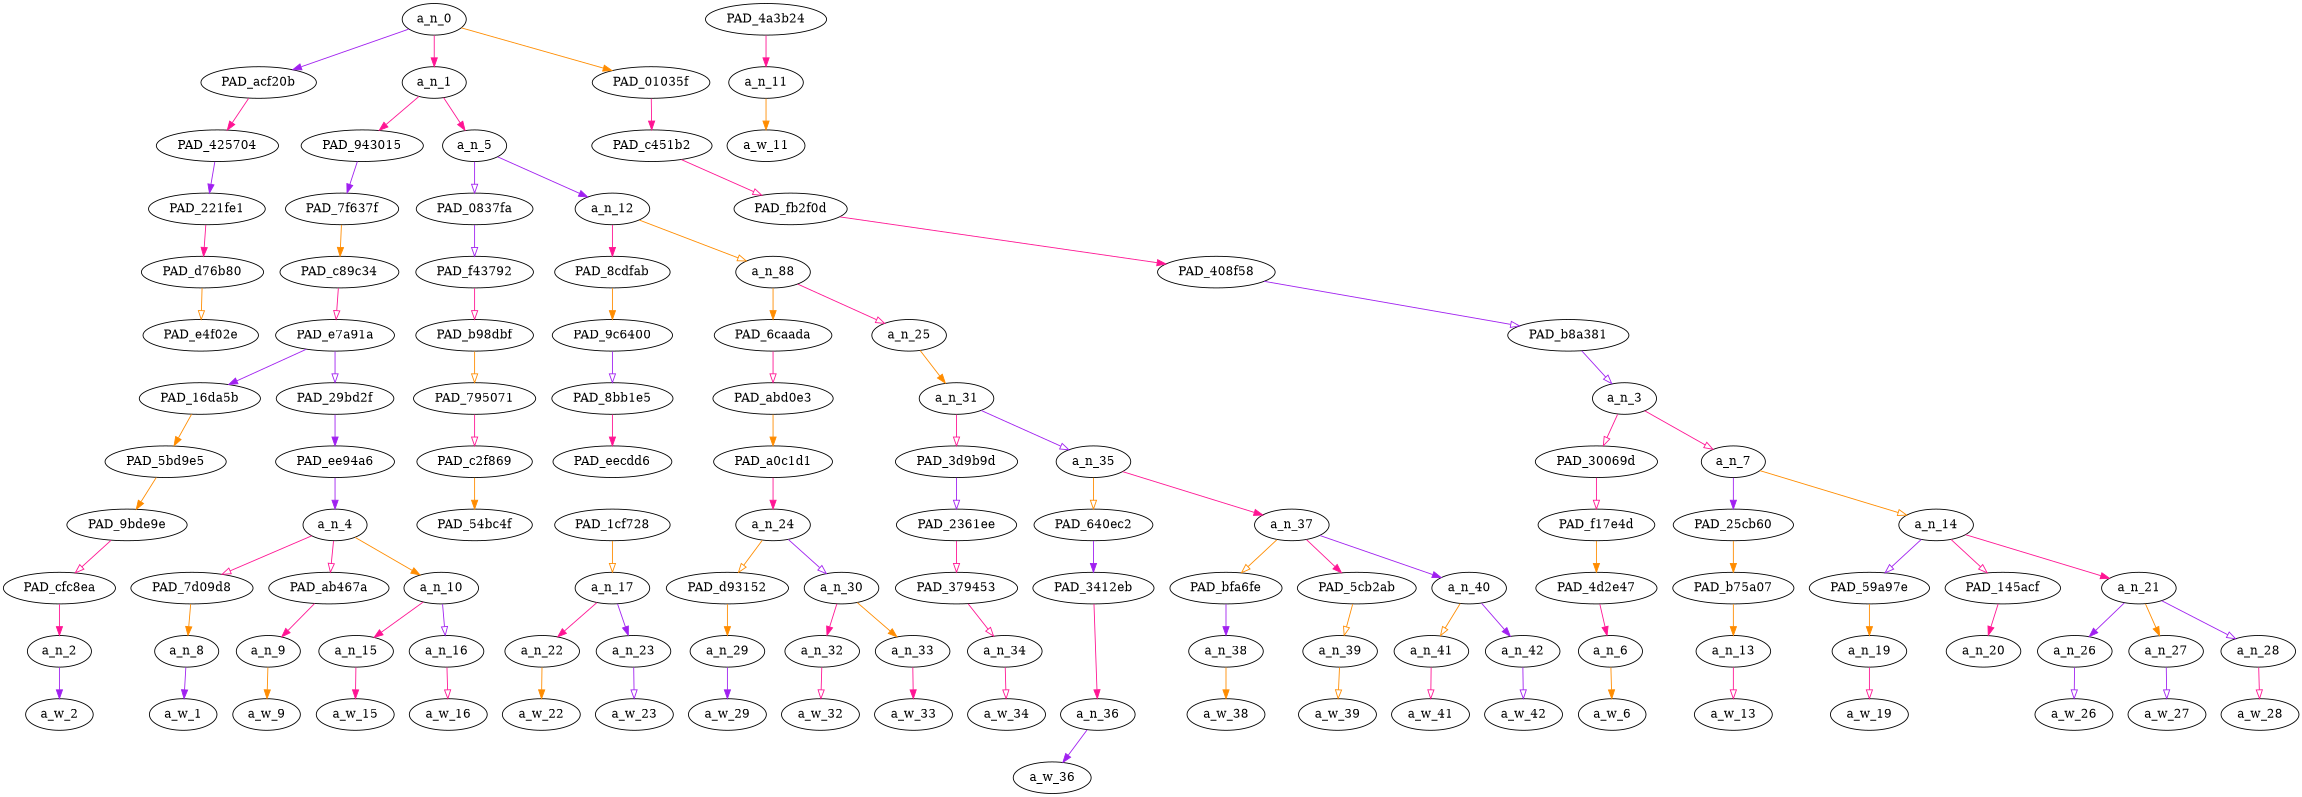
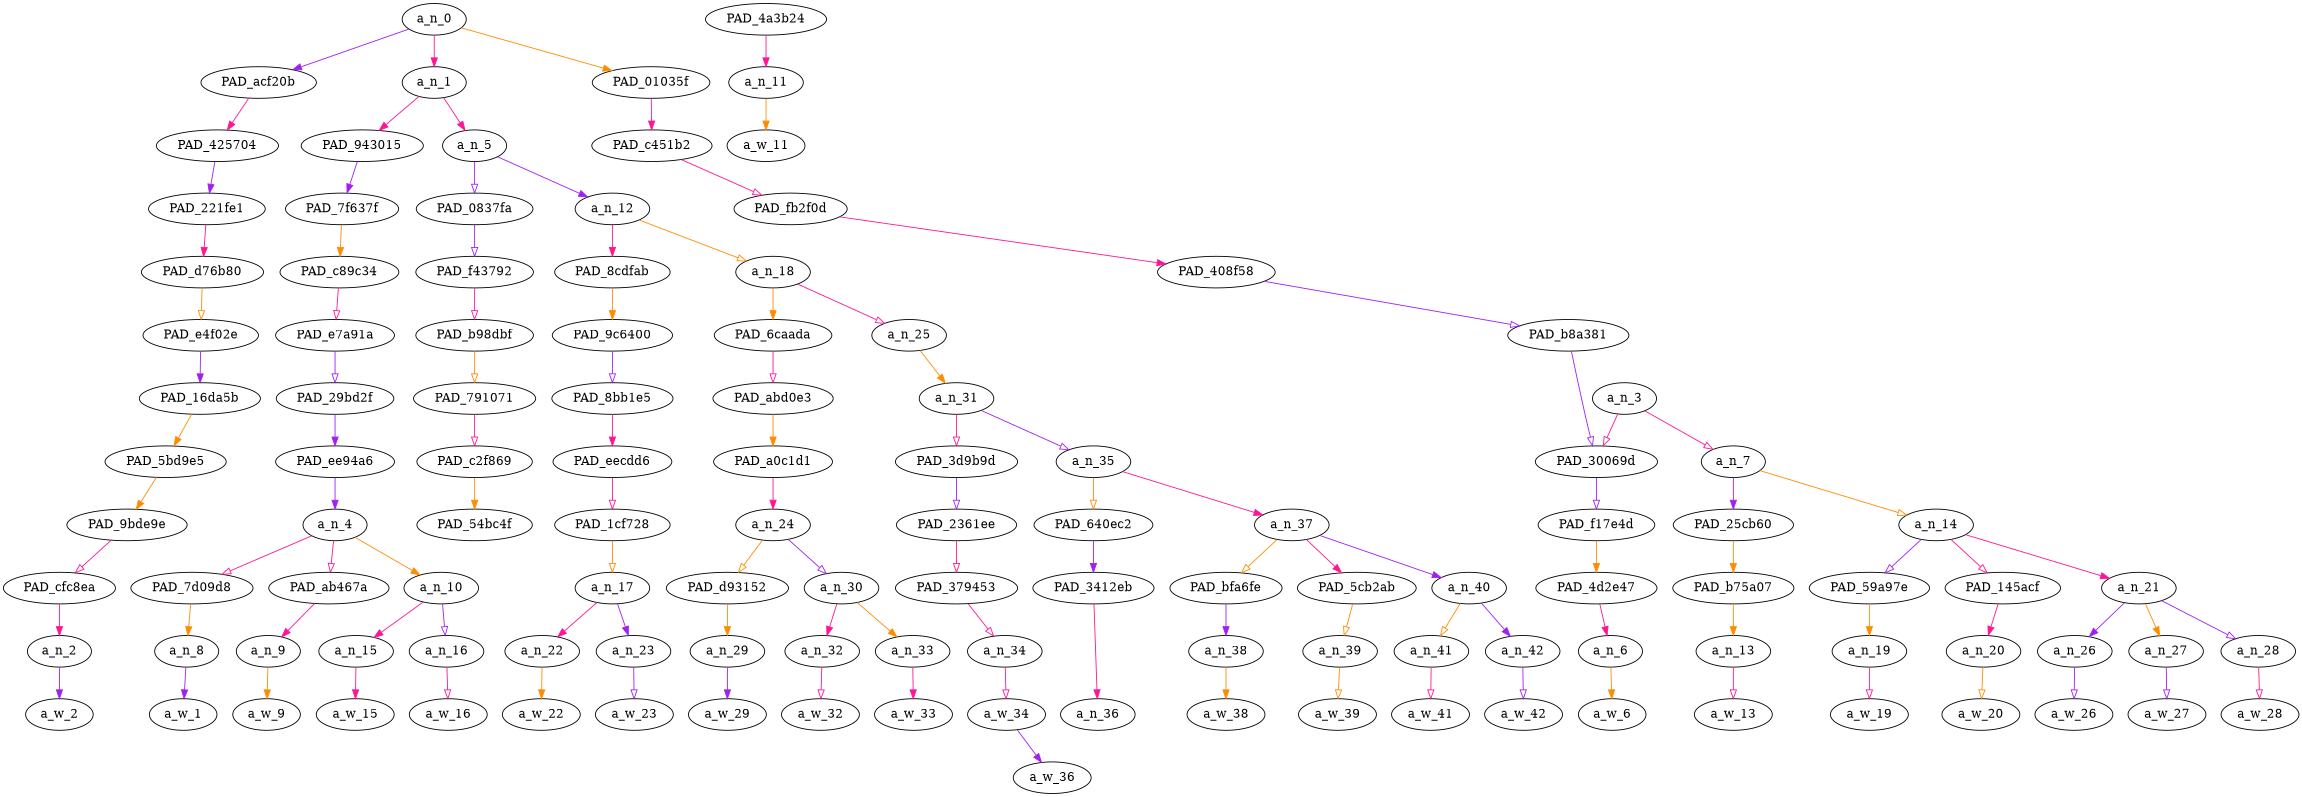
(773, 272) -> (773, 272)
(1594, 364) -> (1581, 394)
(272, 365) -> (200, 363)
(475, 399) -> (475, 399)
none -> (612, 489)
(1596, 489) -> (1596, 489)
none -> (1981, 715)
(1078, 743) -> (1027, 743)
